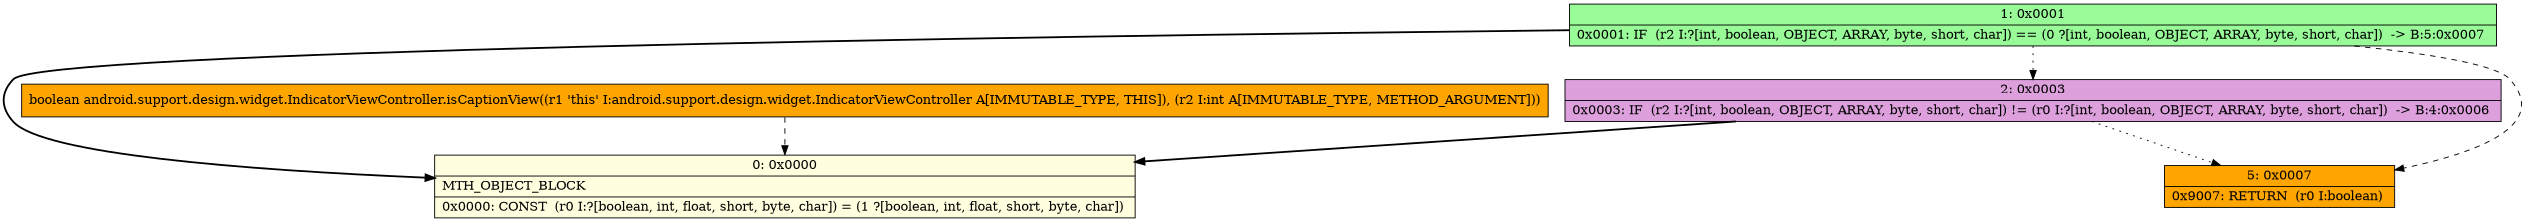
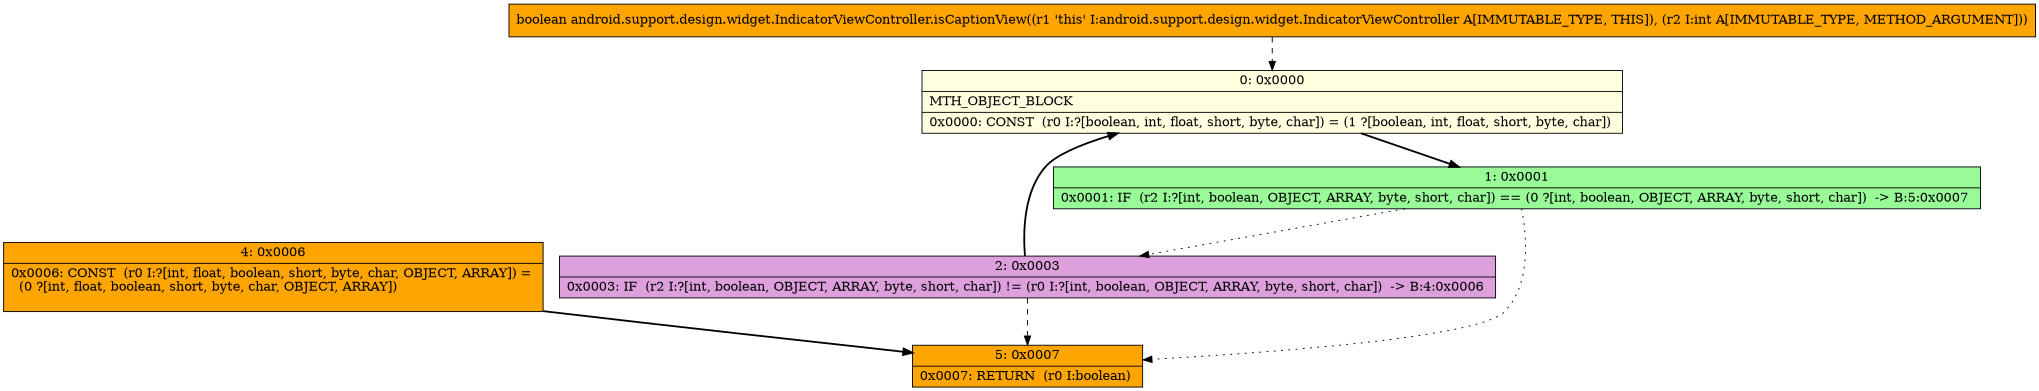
(557, 47) -> (1405, 149)
(2512, 83) -> (1384, 340)
(2152, 142) -> (1028, 317)
(2280, 196) -> (1028, 376)
none -> (273, 277)
